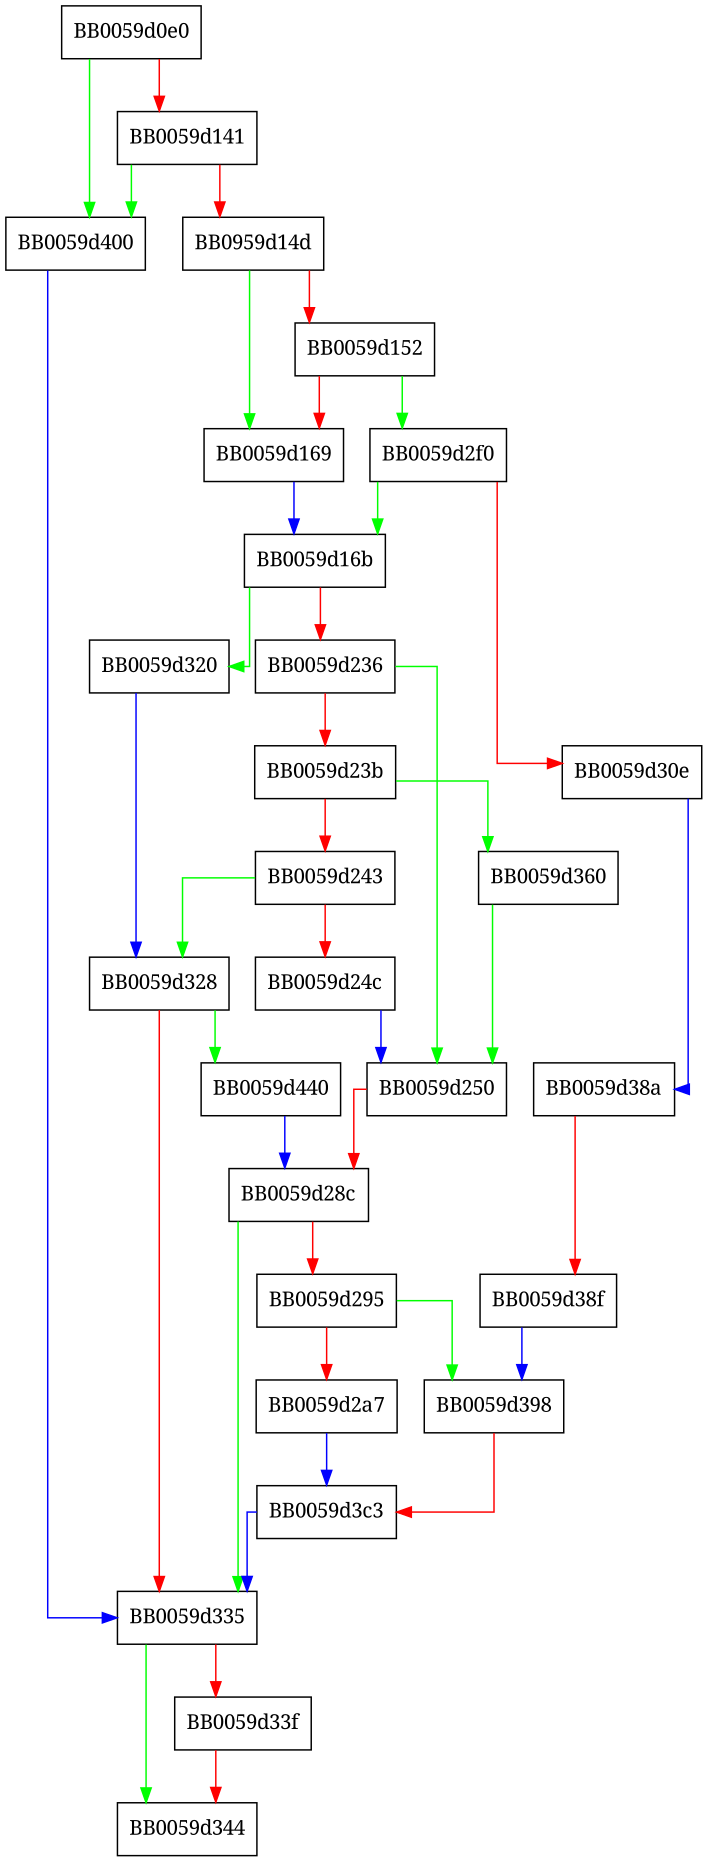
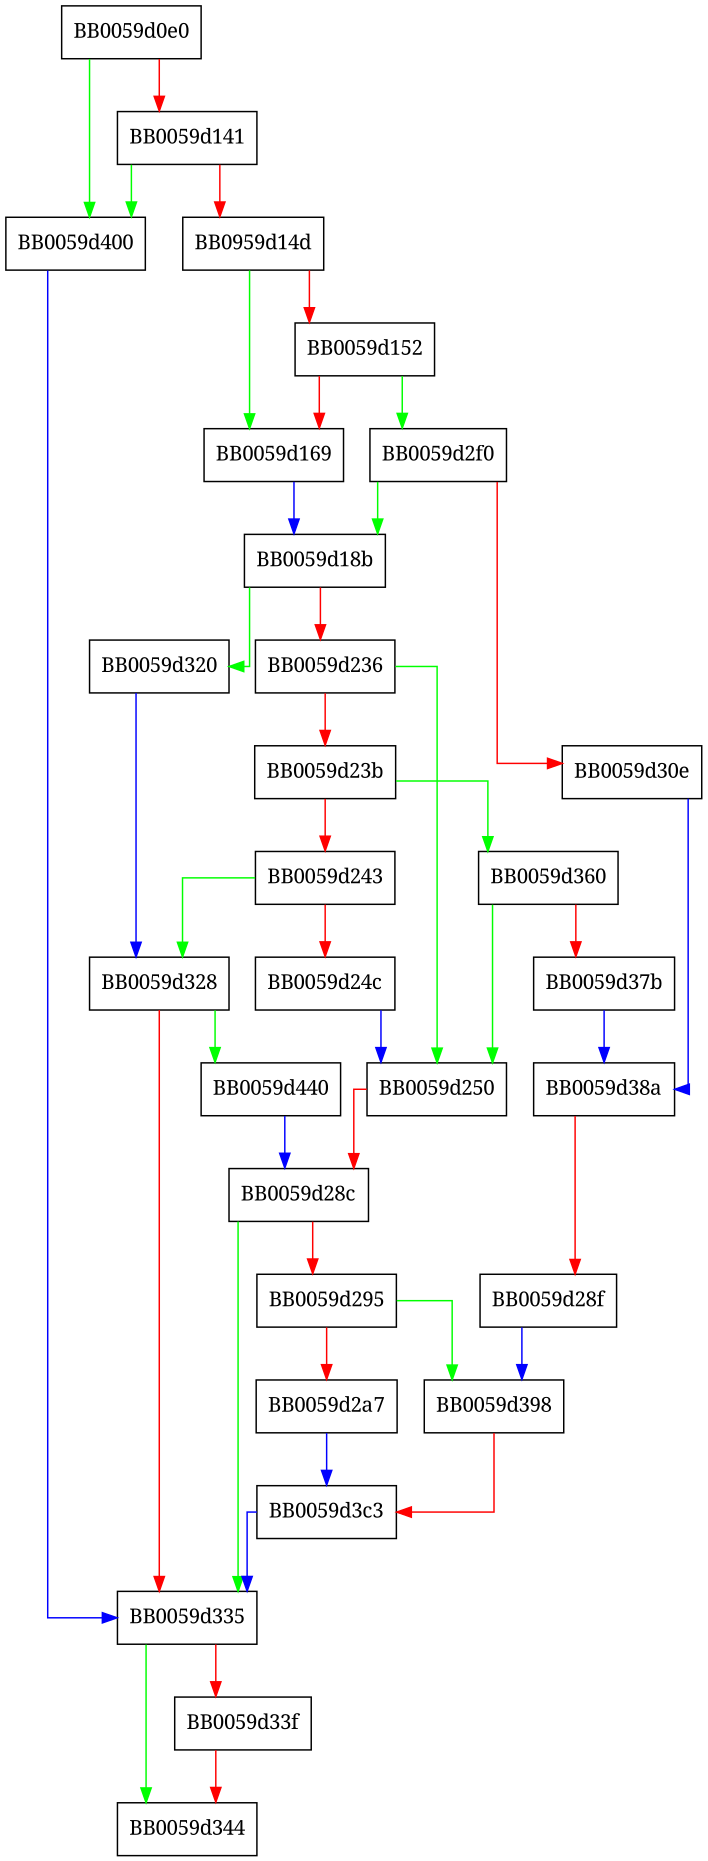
(315, 561) -> (315, 561)
none -> (604, 984)
(548, 1301) -> (548, 1301)
